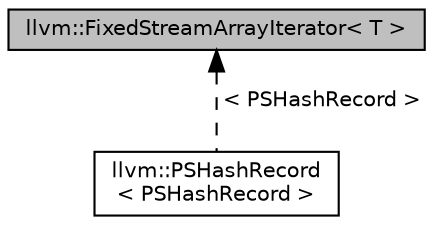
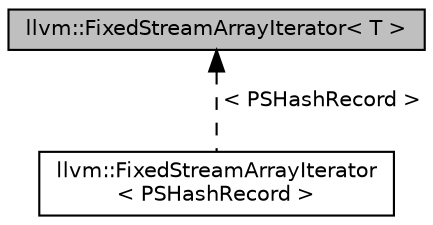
(217, 184) -> (217, 184)
